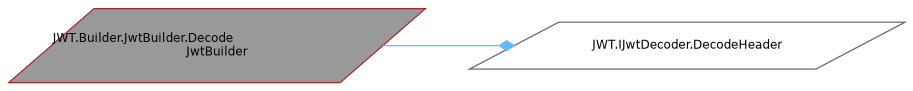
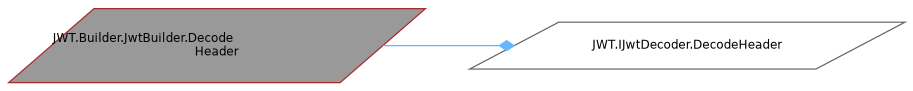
(217, 46) -> (217, 46)
